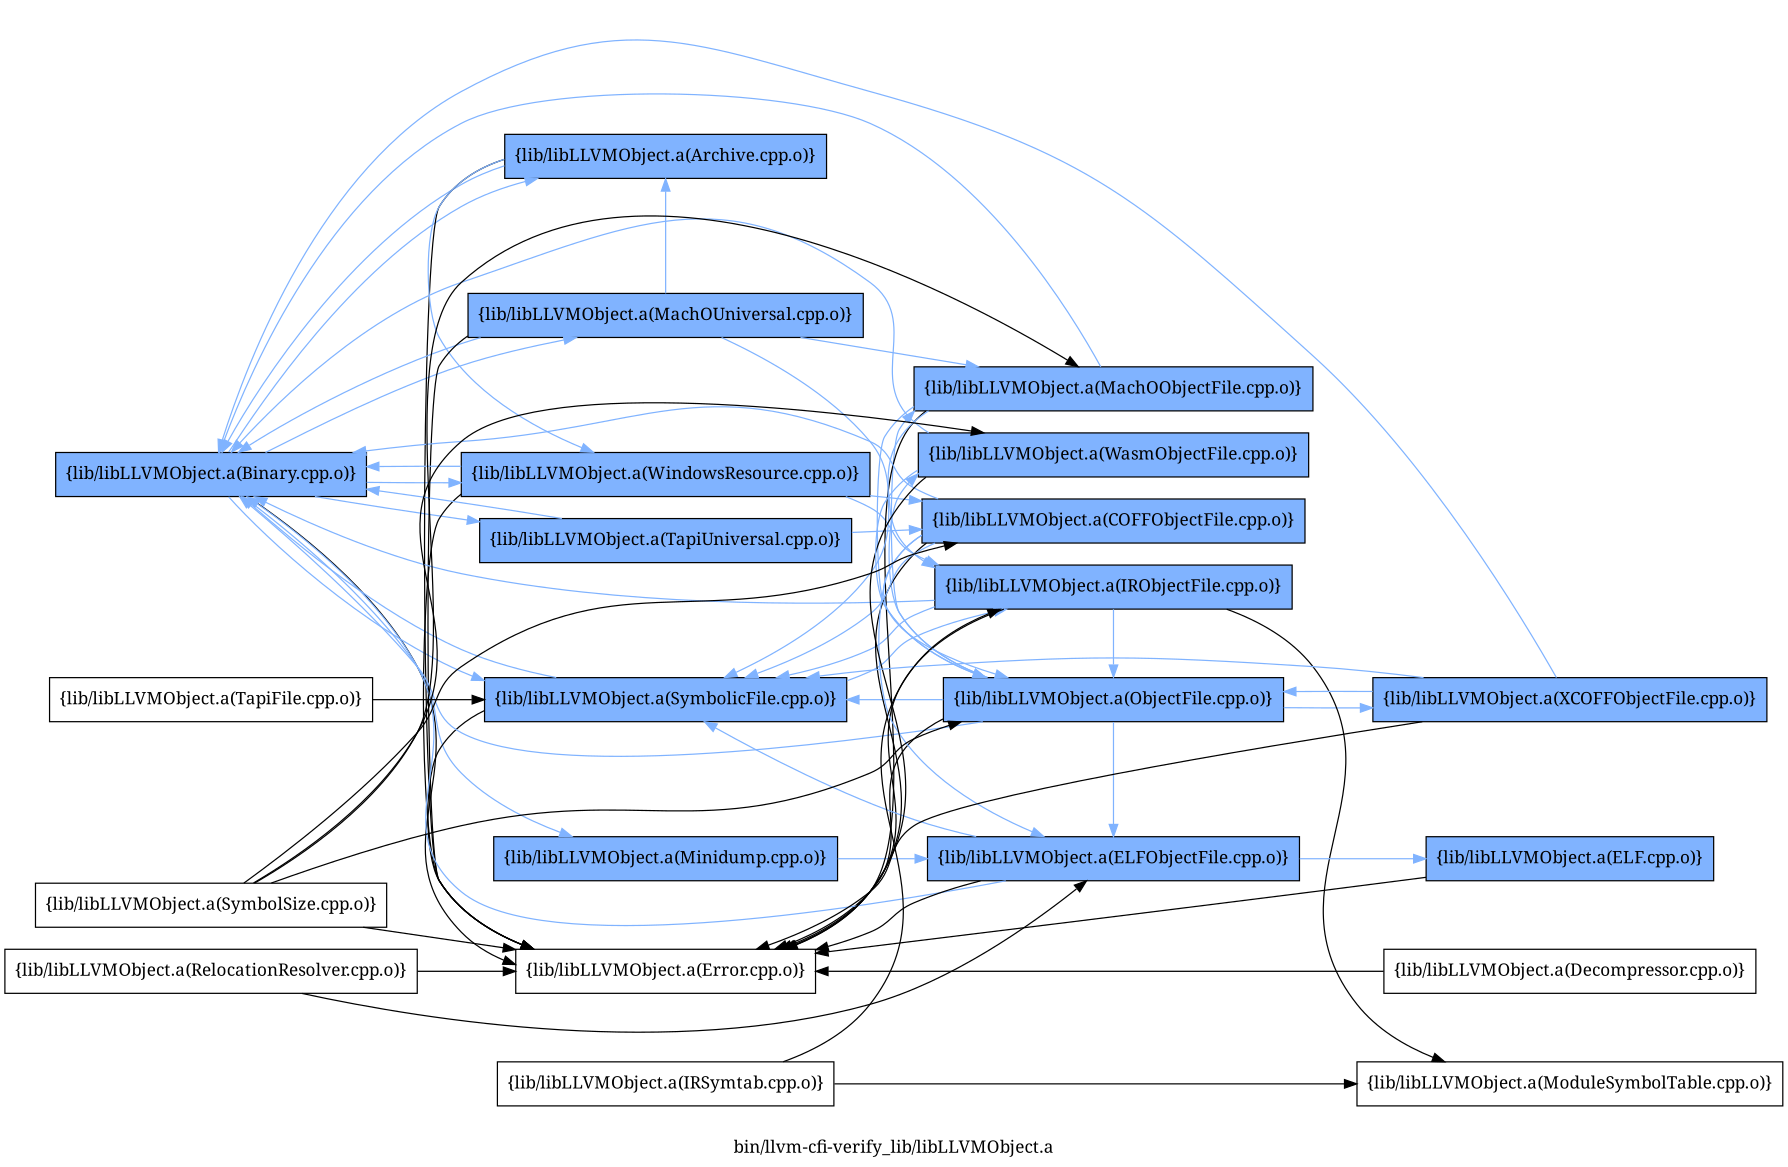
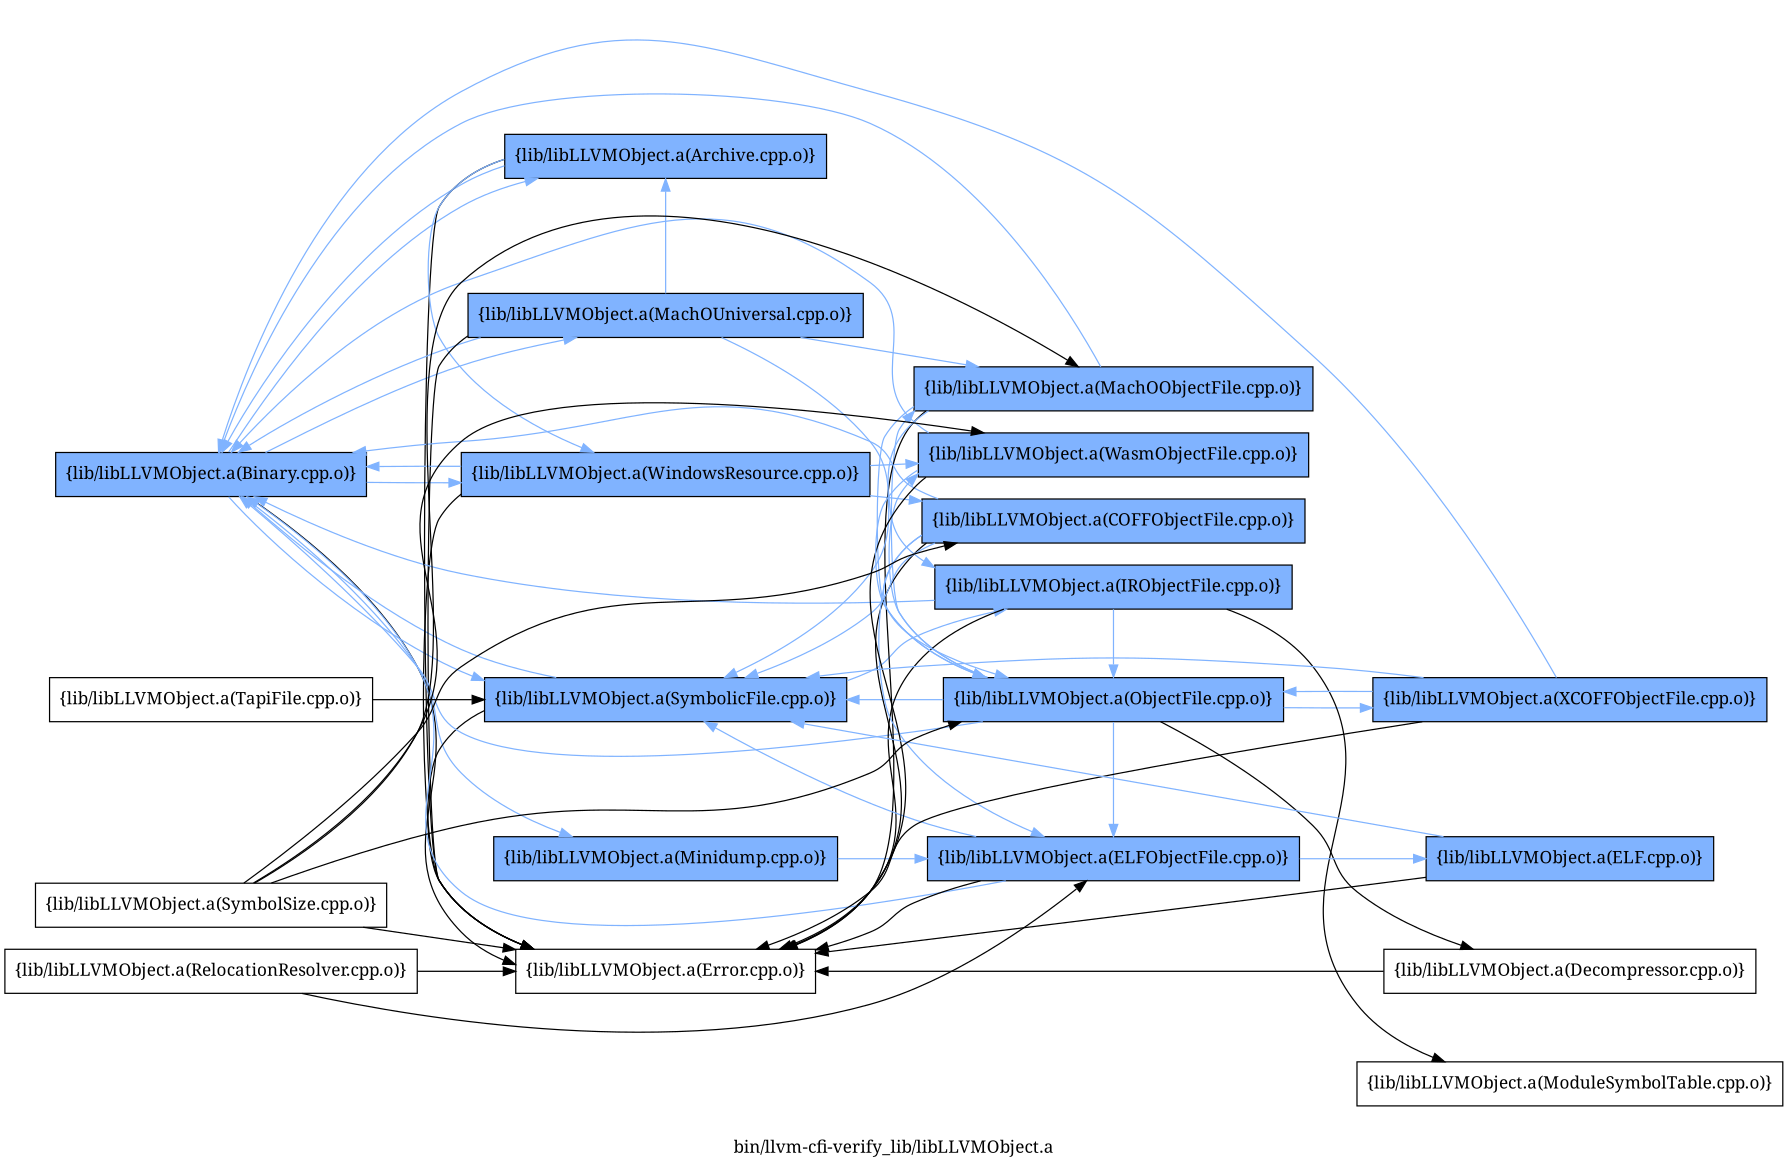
(870, 507) -> (888, 465)
(666, 541) -> none
(867, 651) -> (1124, 780)
(890, 847) -> (1317, 831)
(666, 1084) -> none
